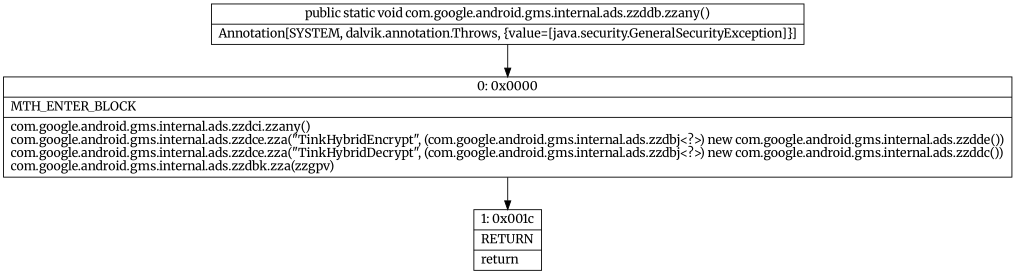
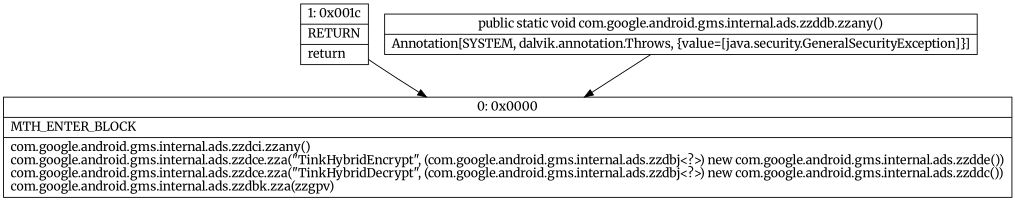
(508, 189) -> (393, 76)
